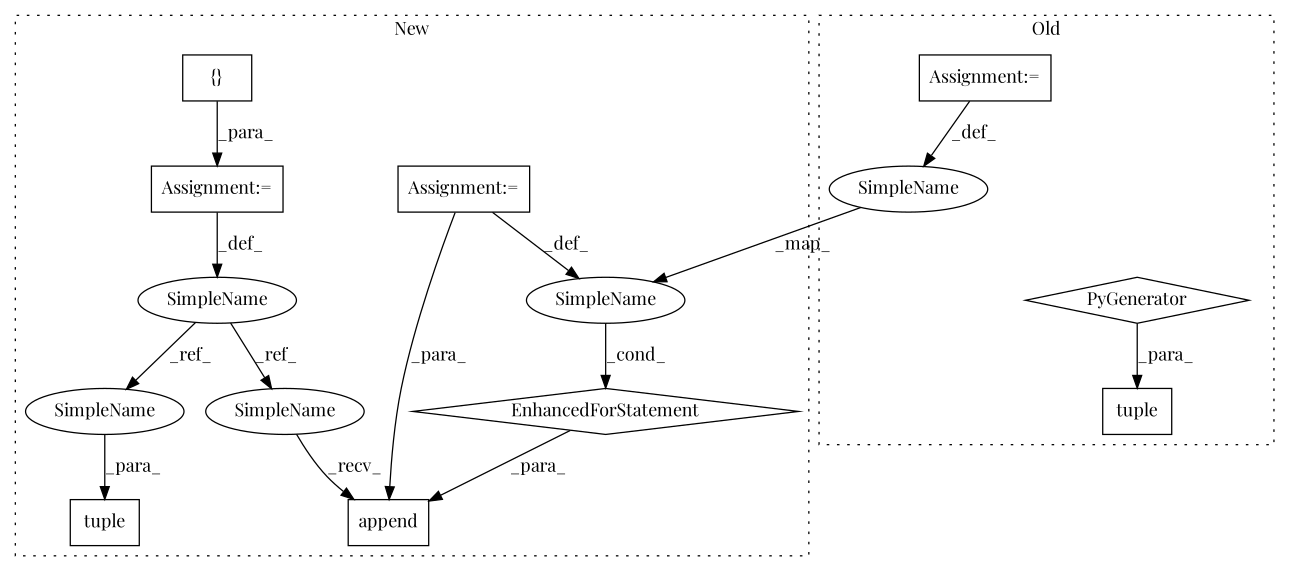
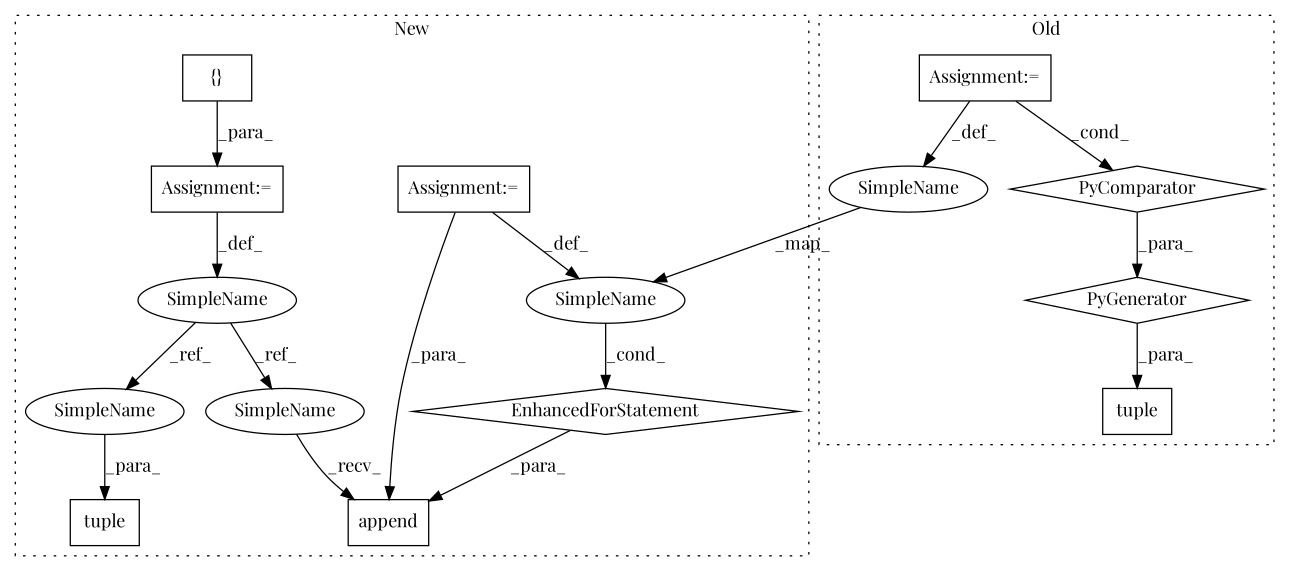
none -> (1137, 189)
